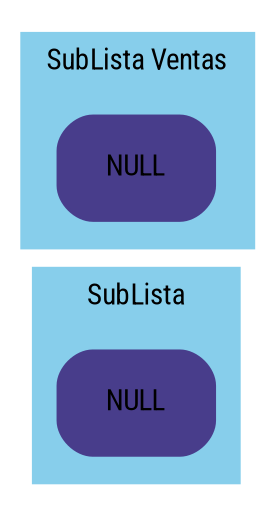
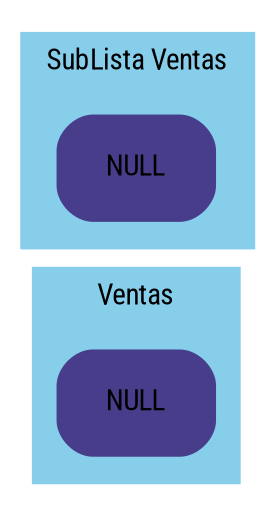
(136, 297) -> (136, 297)
